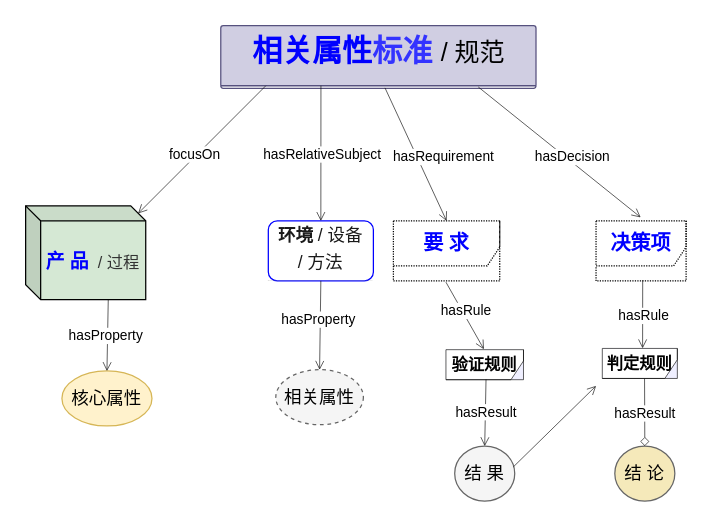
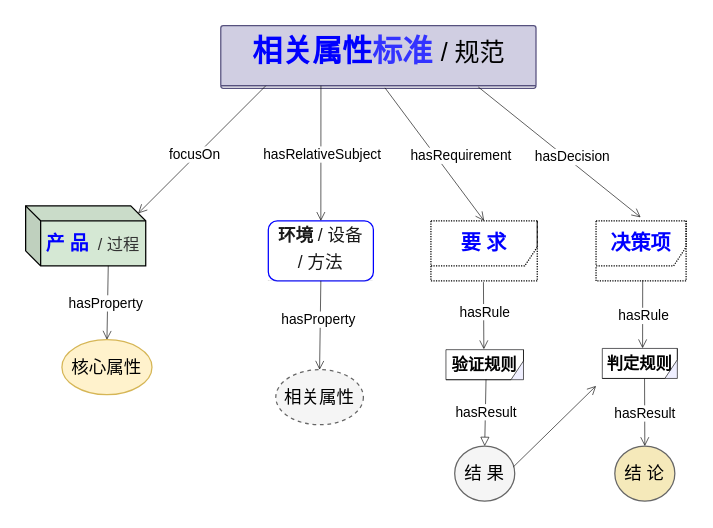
(446, 251) -> (484, 251)
(86, 253) -> (86, 236)
(107, 398) -> (107, 367)
(644, 436) -> (644, 440)
(484, 439) -> (485, 436)
